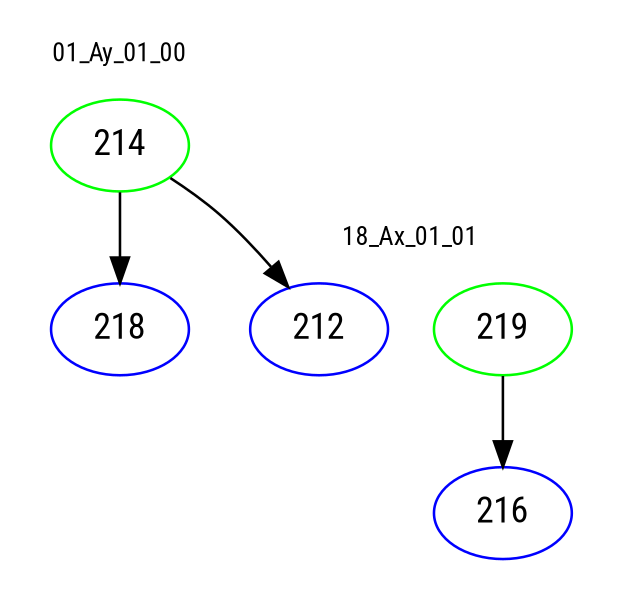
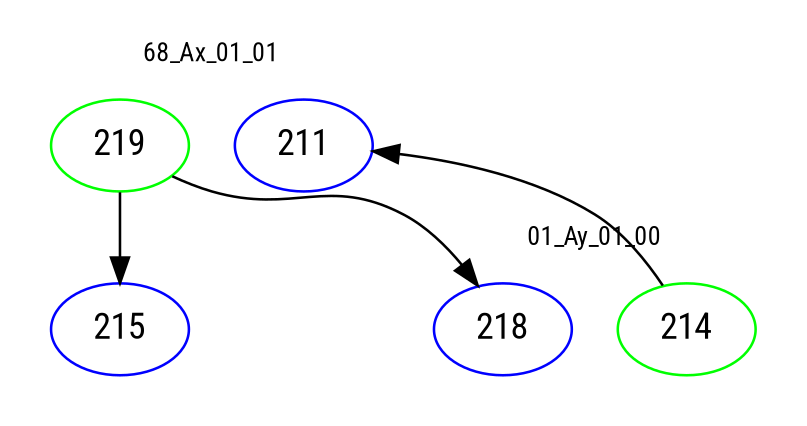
(120, 225) -> (326, 196)
(411, 239) -> (212, 55)
(319, 329) -> (304, 146)
(503, 513) -> (120, 329)
